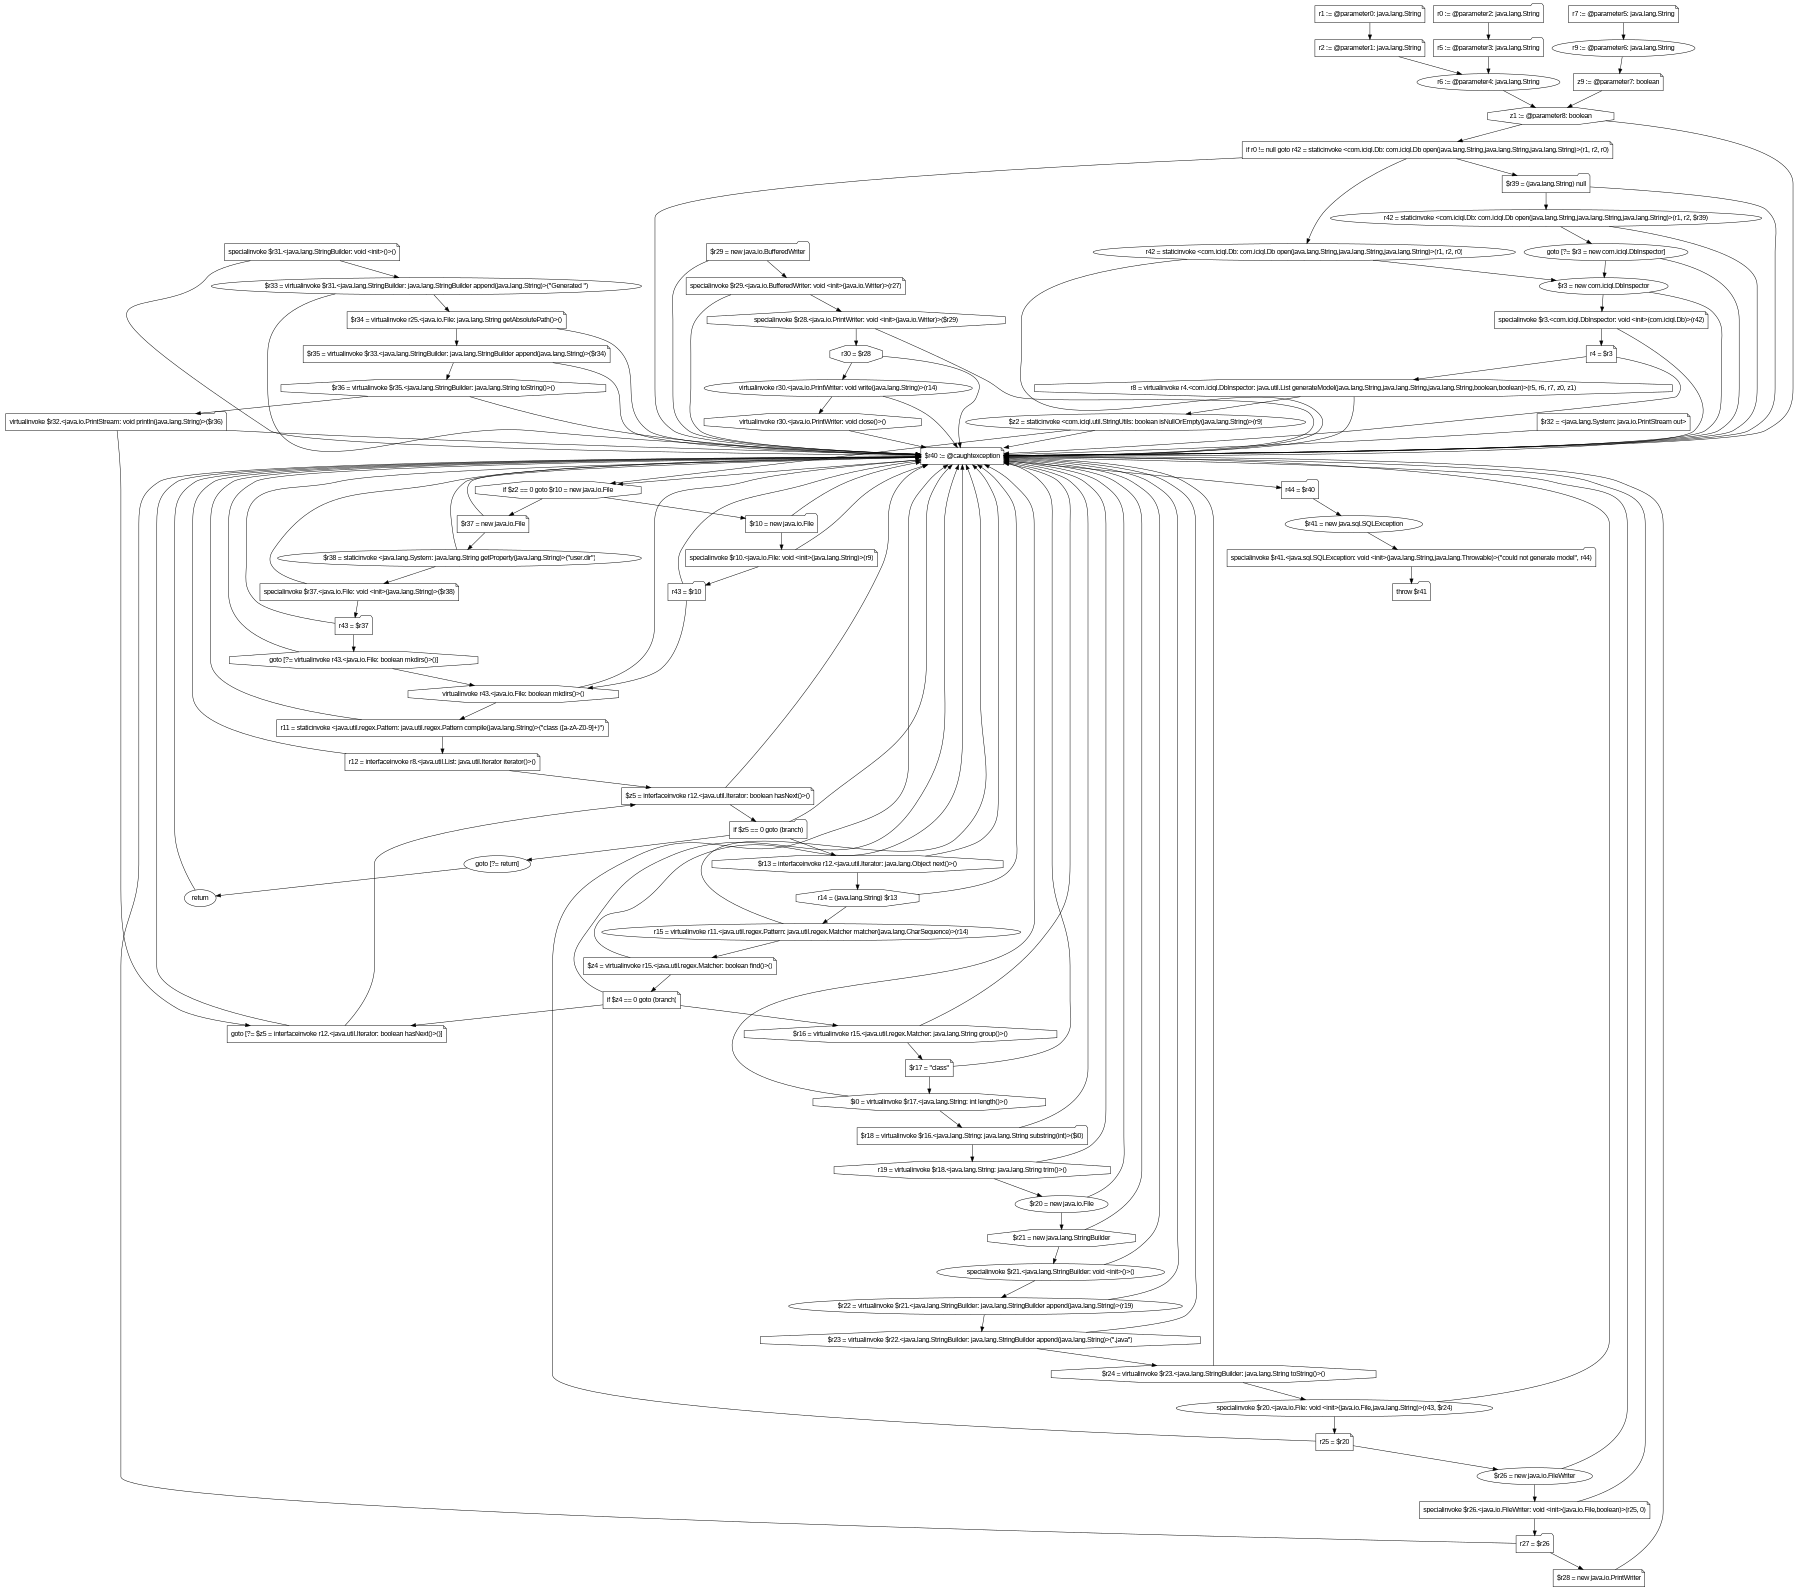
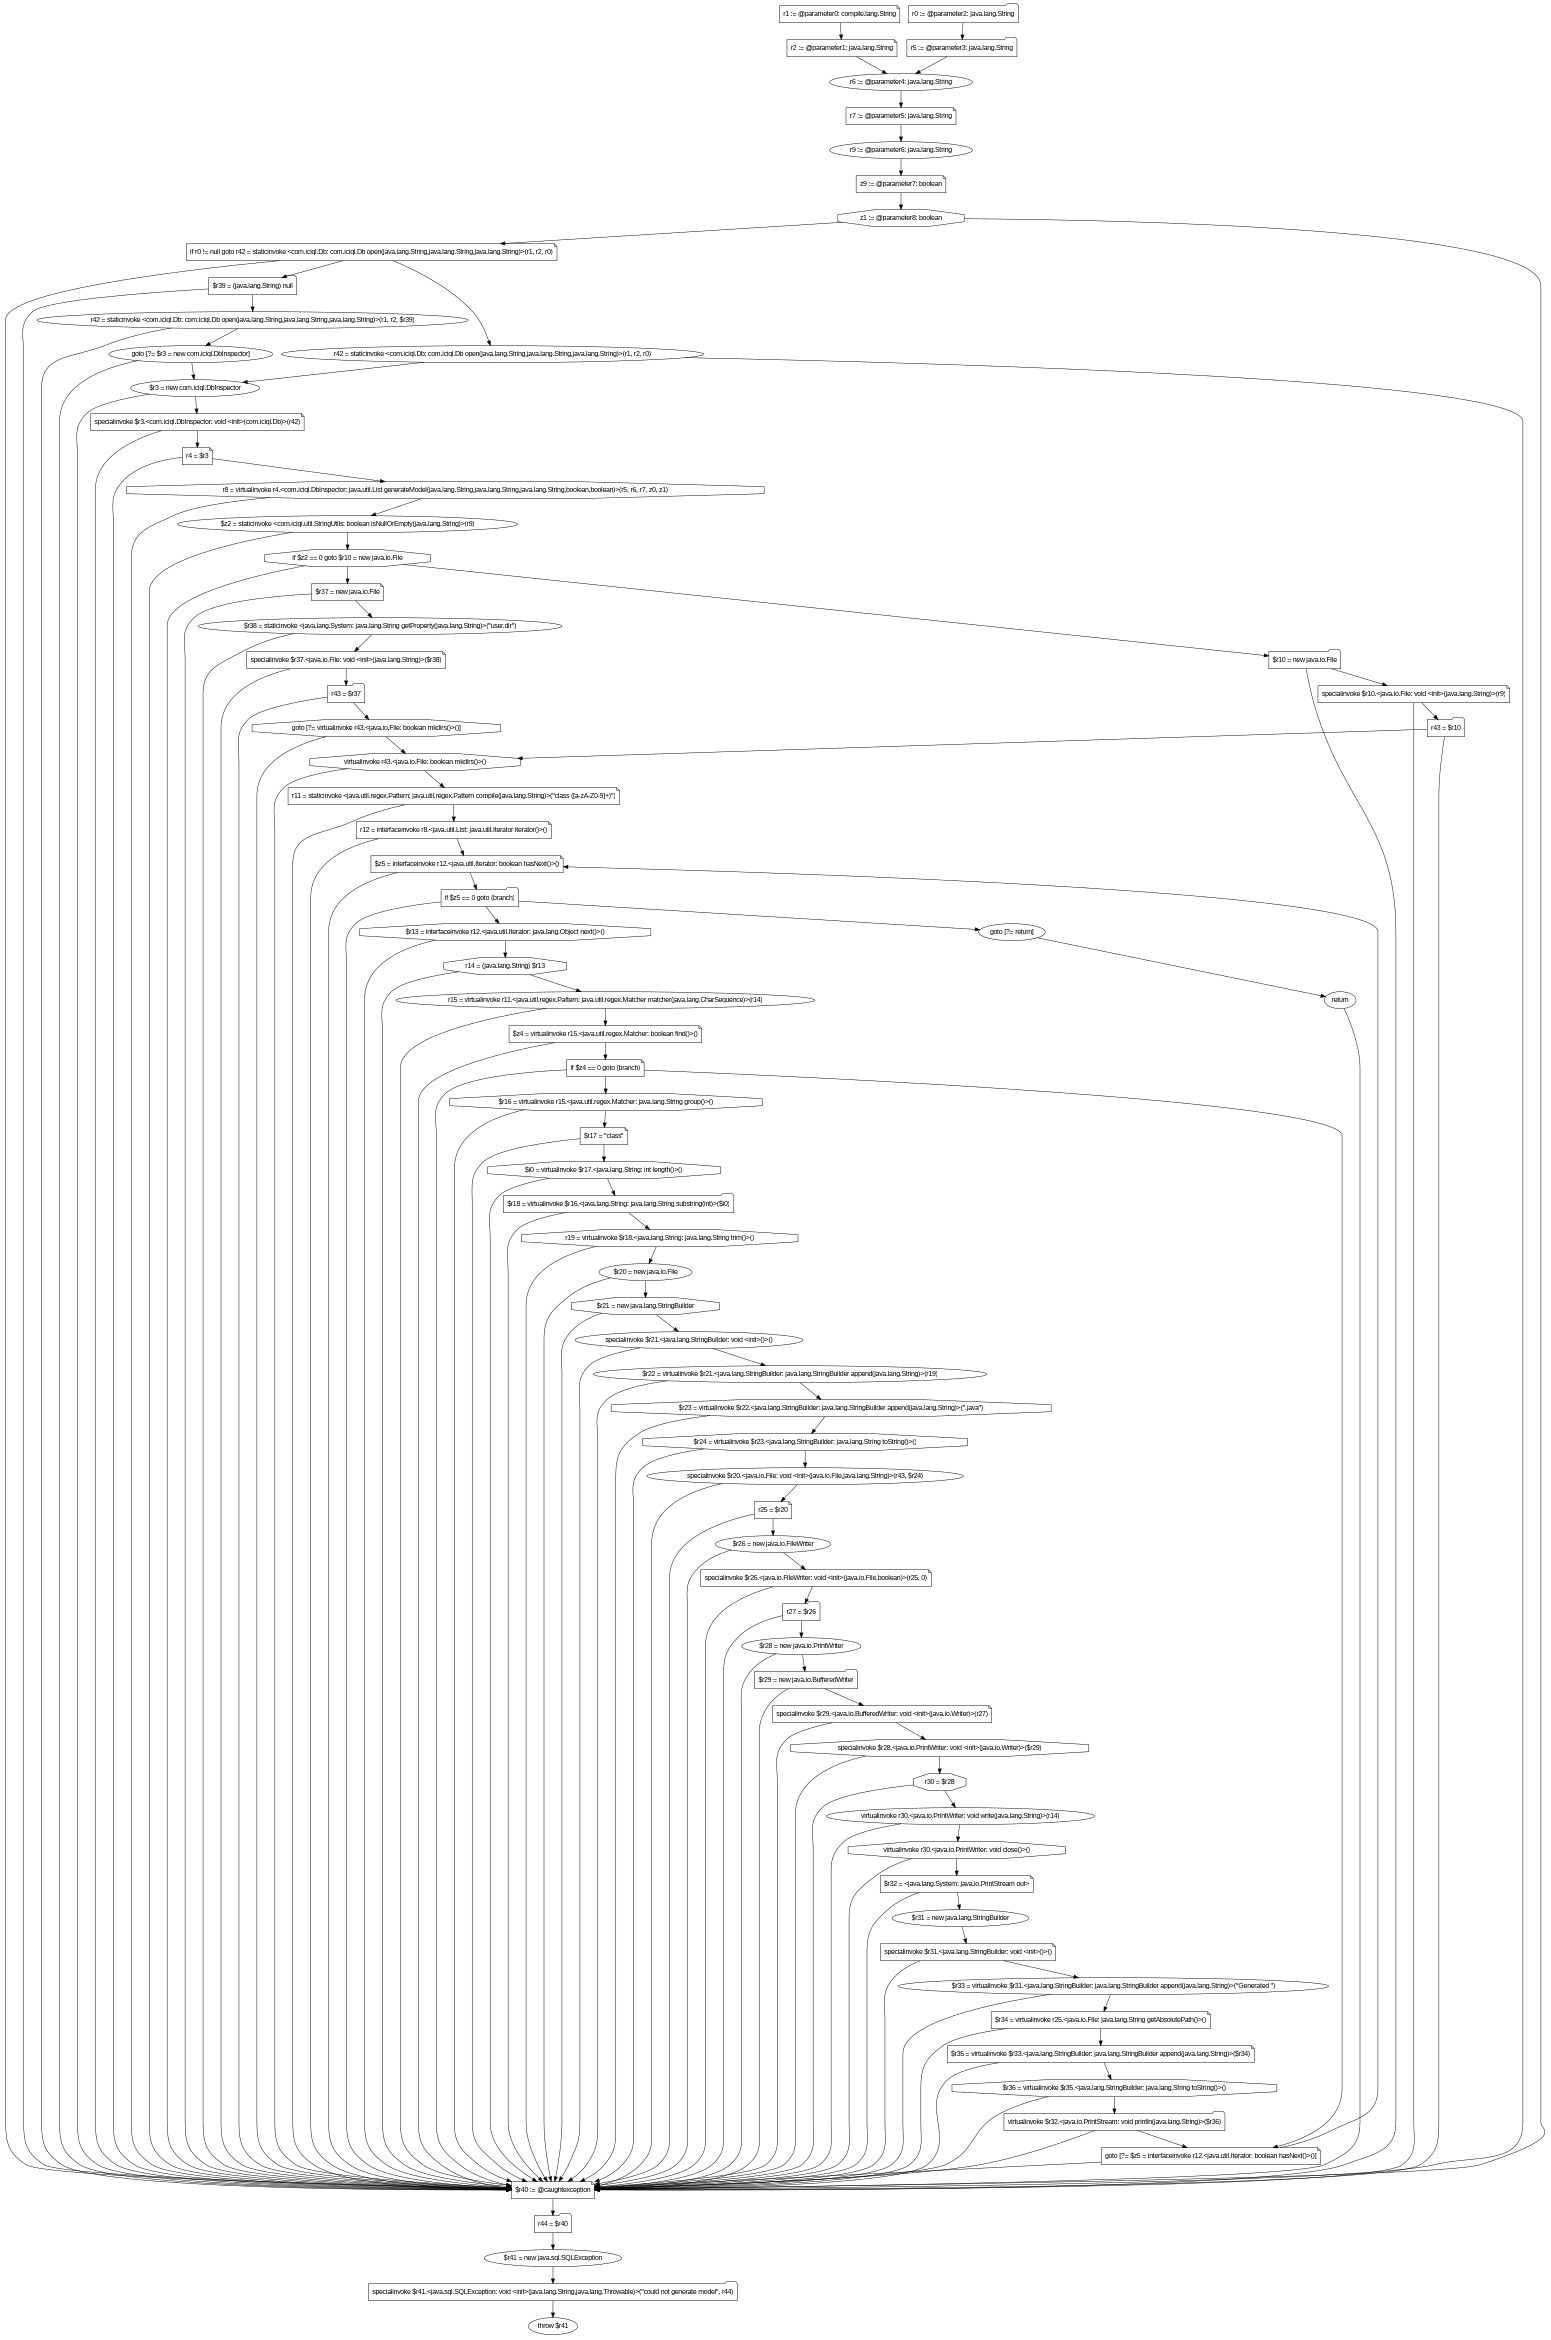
(1370, 14) -> (840, 14)
(1517, 98) -> (901, 97)
(772, 471) -> (167, 1481)
(1411, 592) -> (553, 2326)
(1599, 1578) -> (801, 1646)
none -> (803, 1661)
none -> (957, 1865)
none -> (960, 1918)
